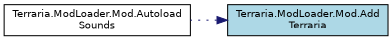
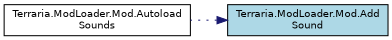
(308, 20) -> (308, 20)
